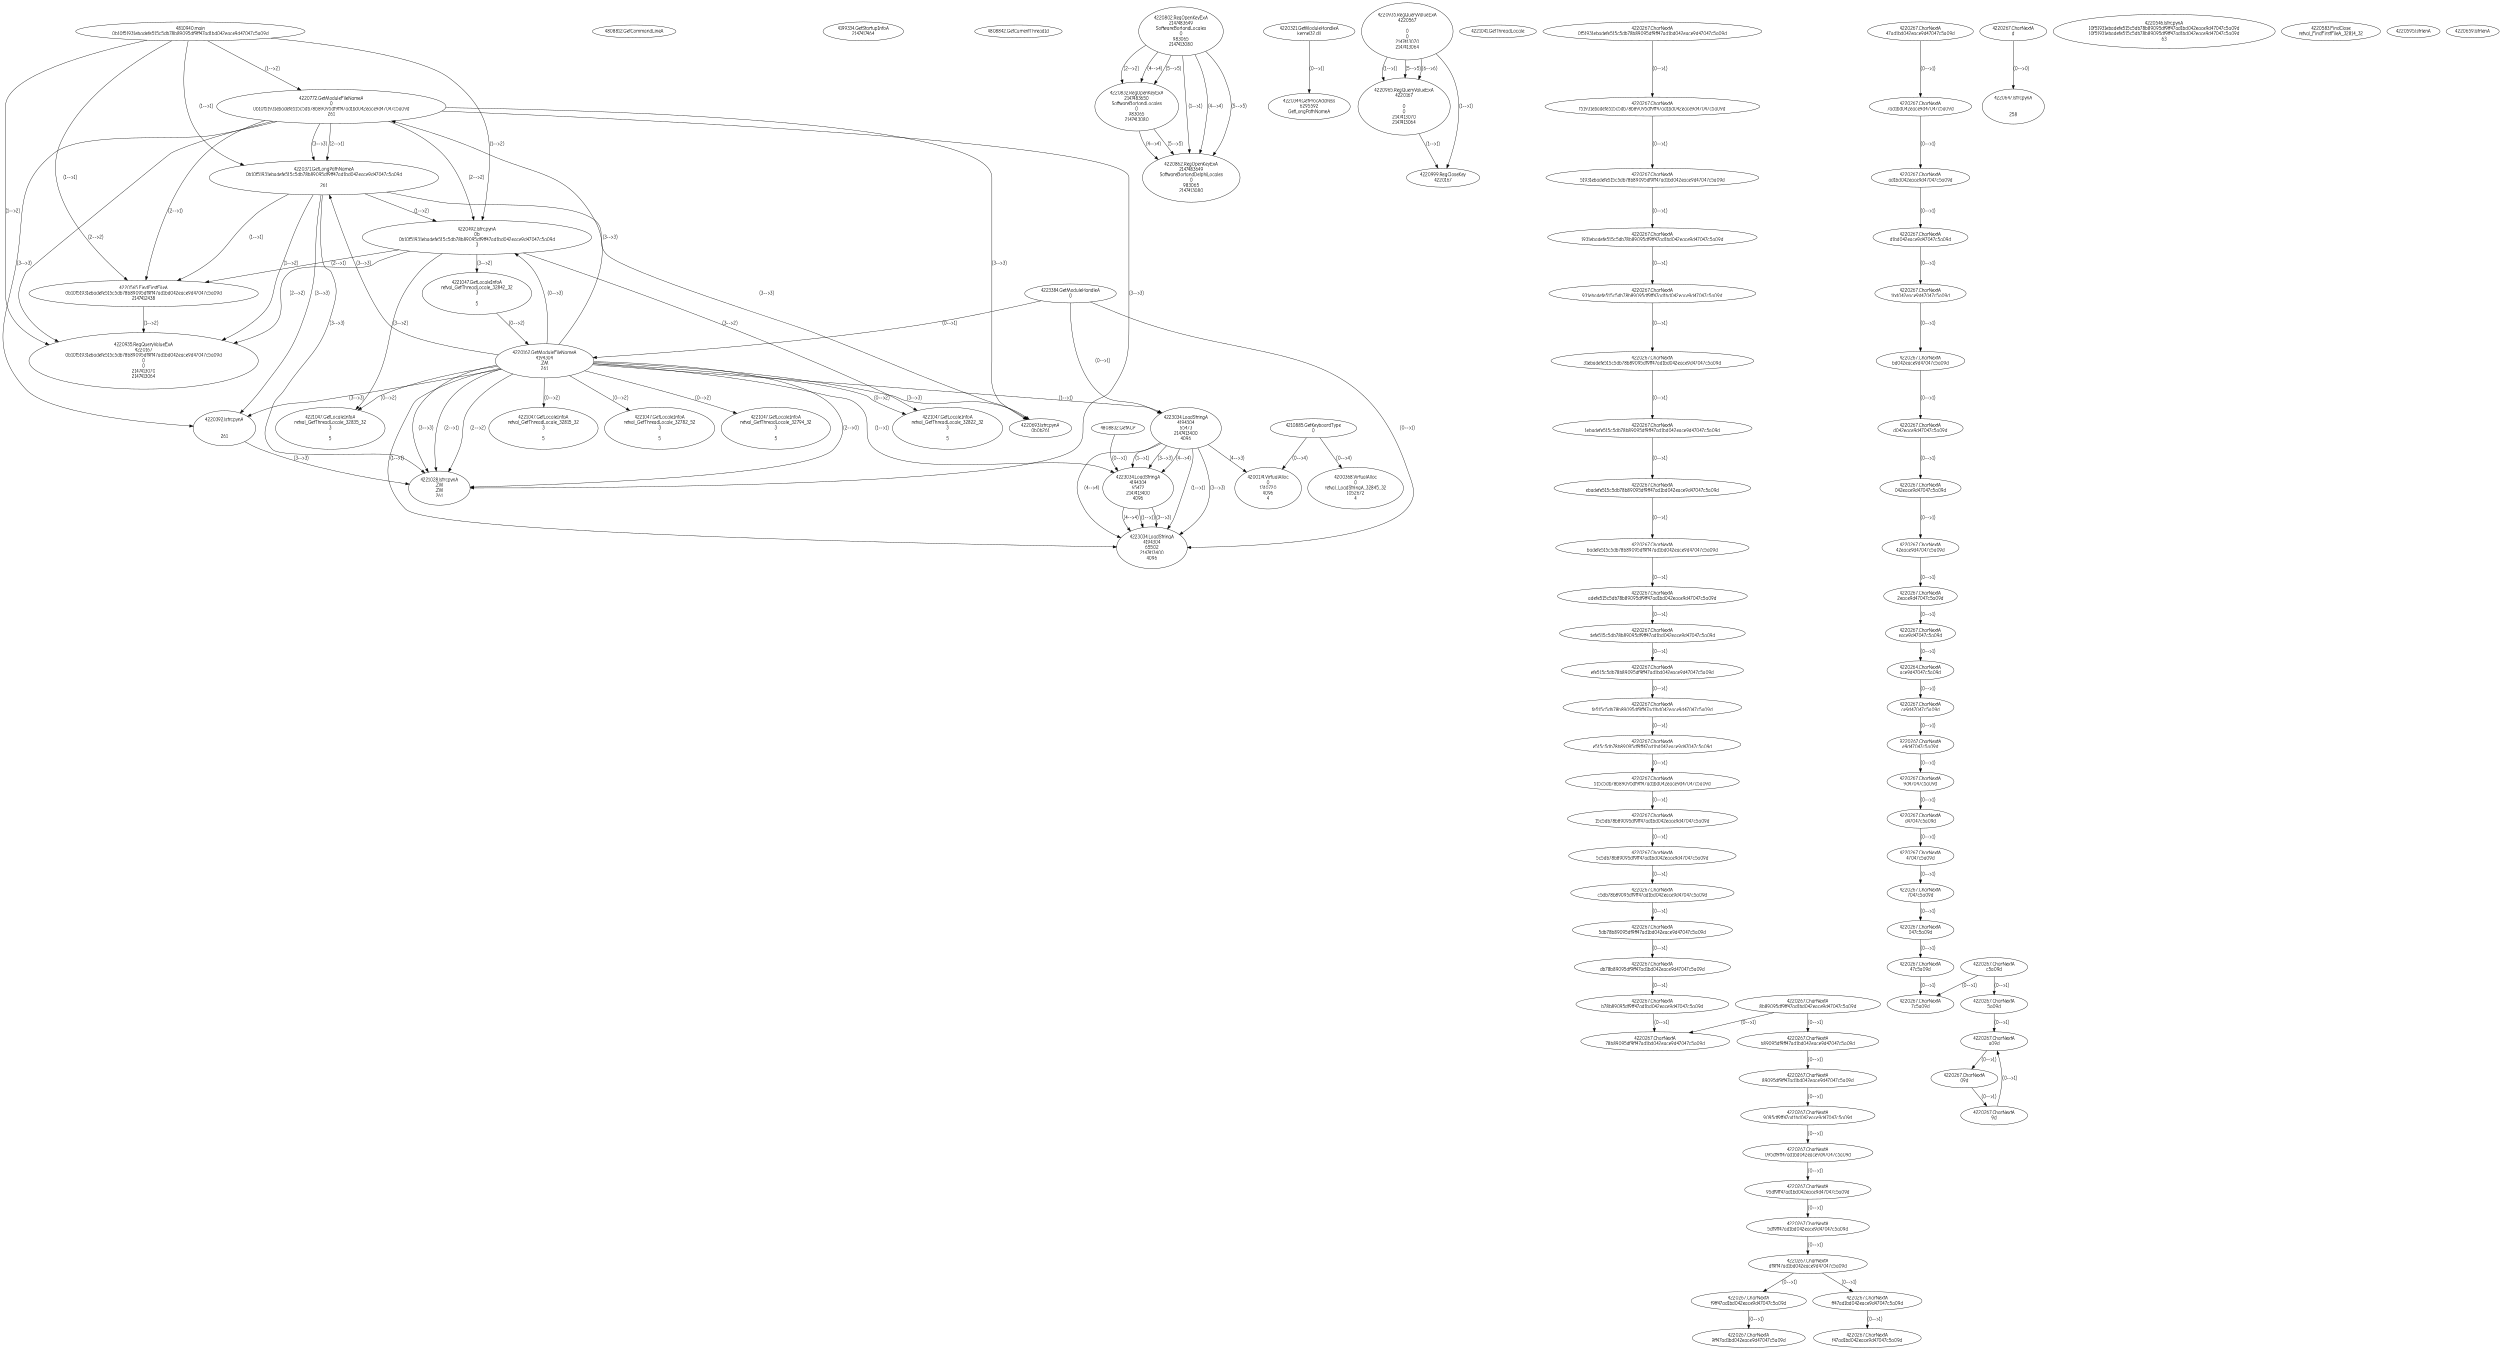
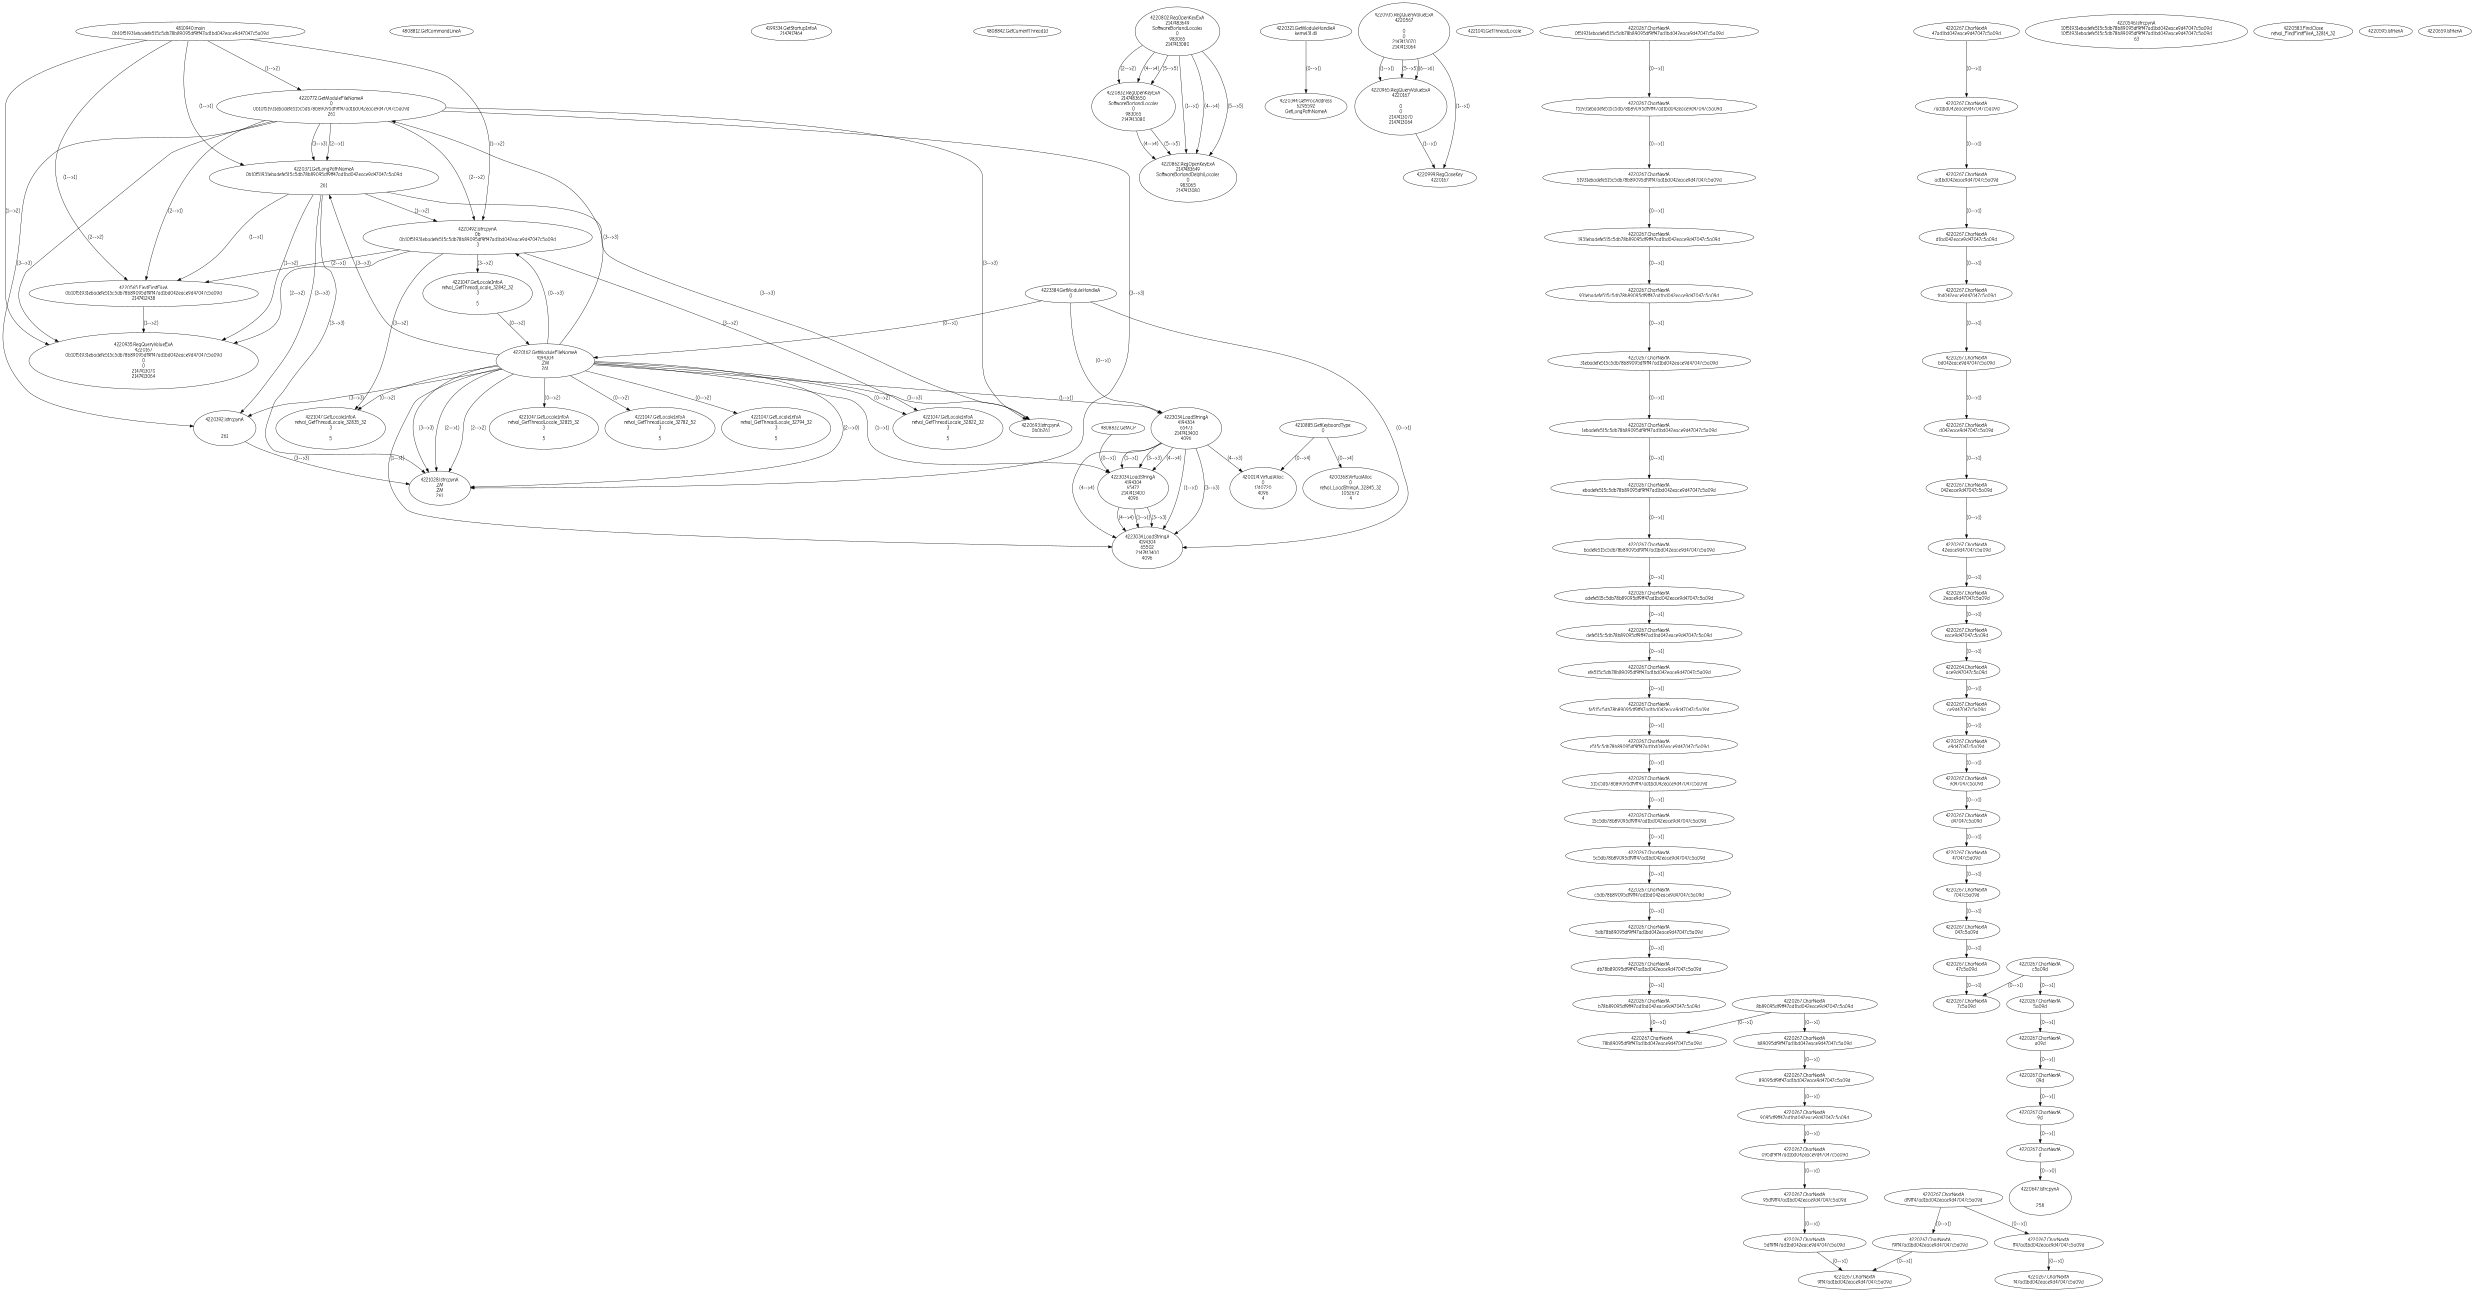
(1309, 31) -> (1306, 31)
(1921, 745) -> (1967, 745)
(2002, 1080) -> (2040, 1132)
(1808, 1243) -> (1828, 1260)
